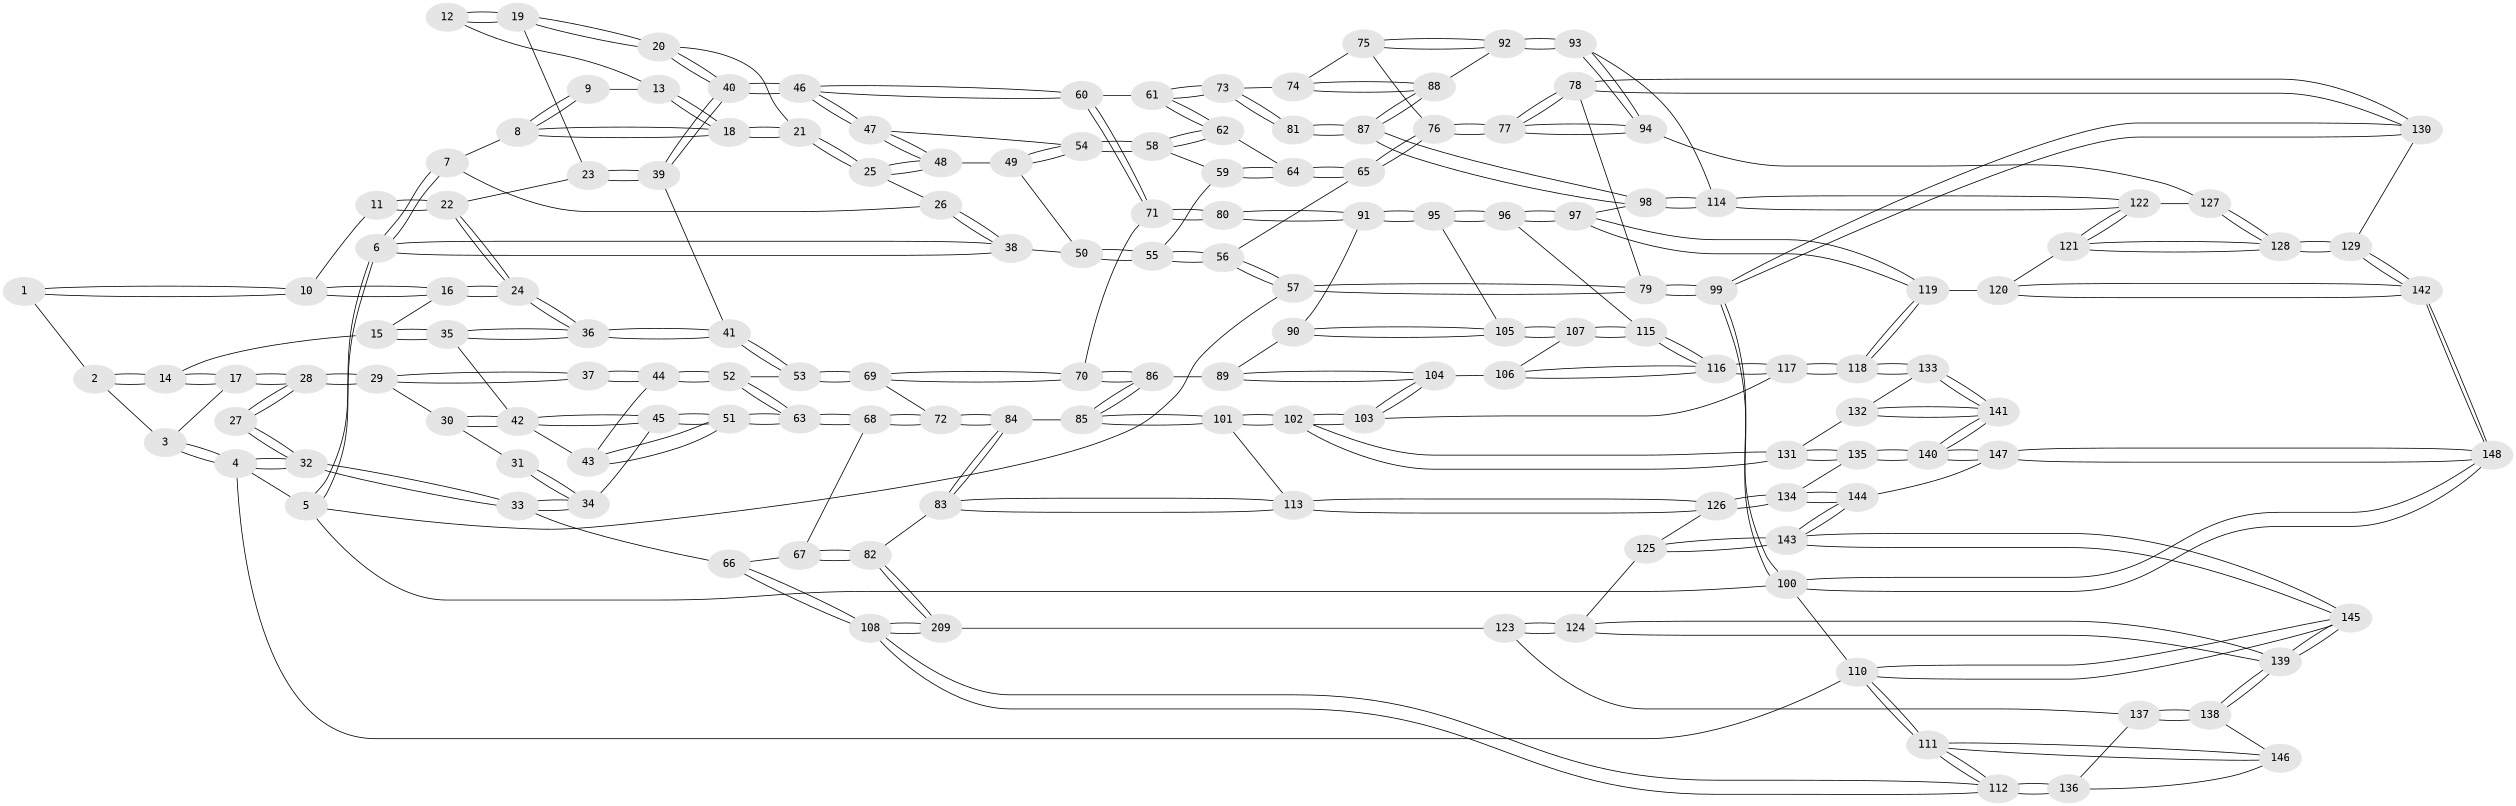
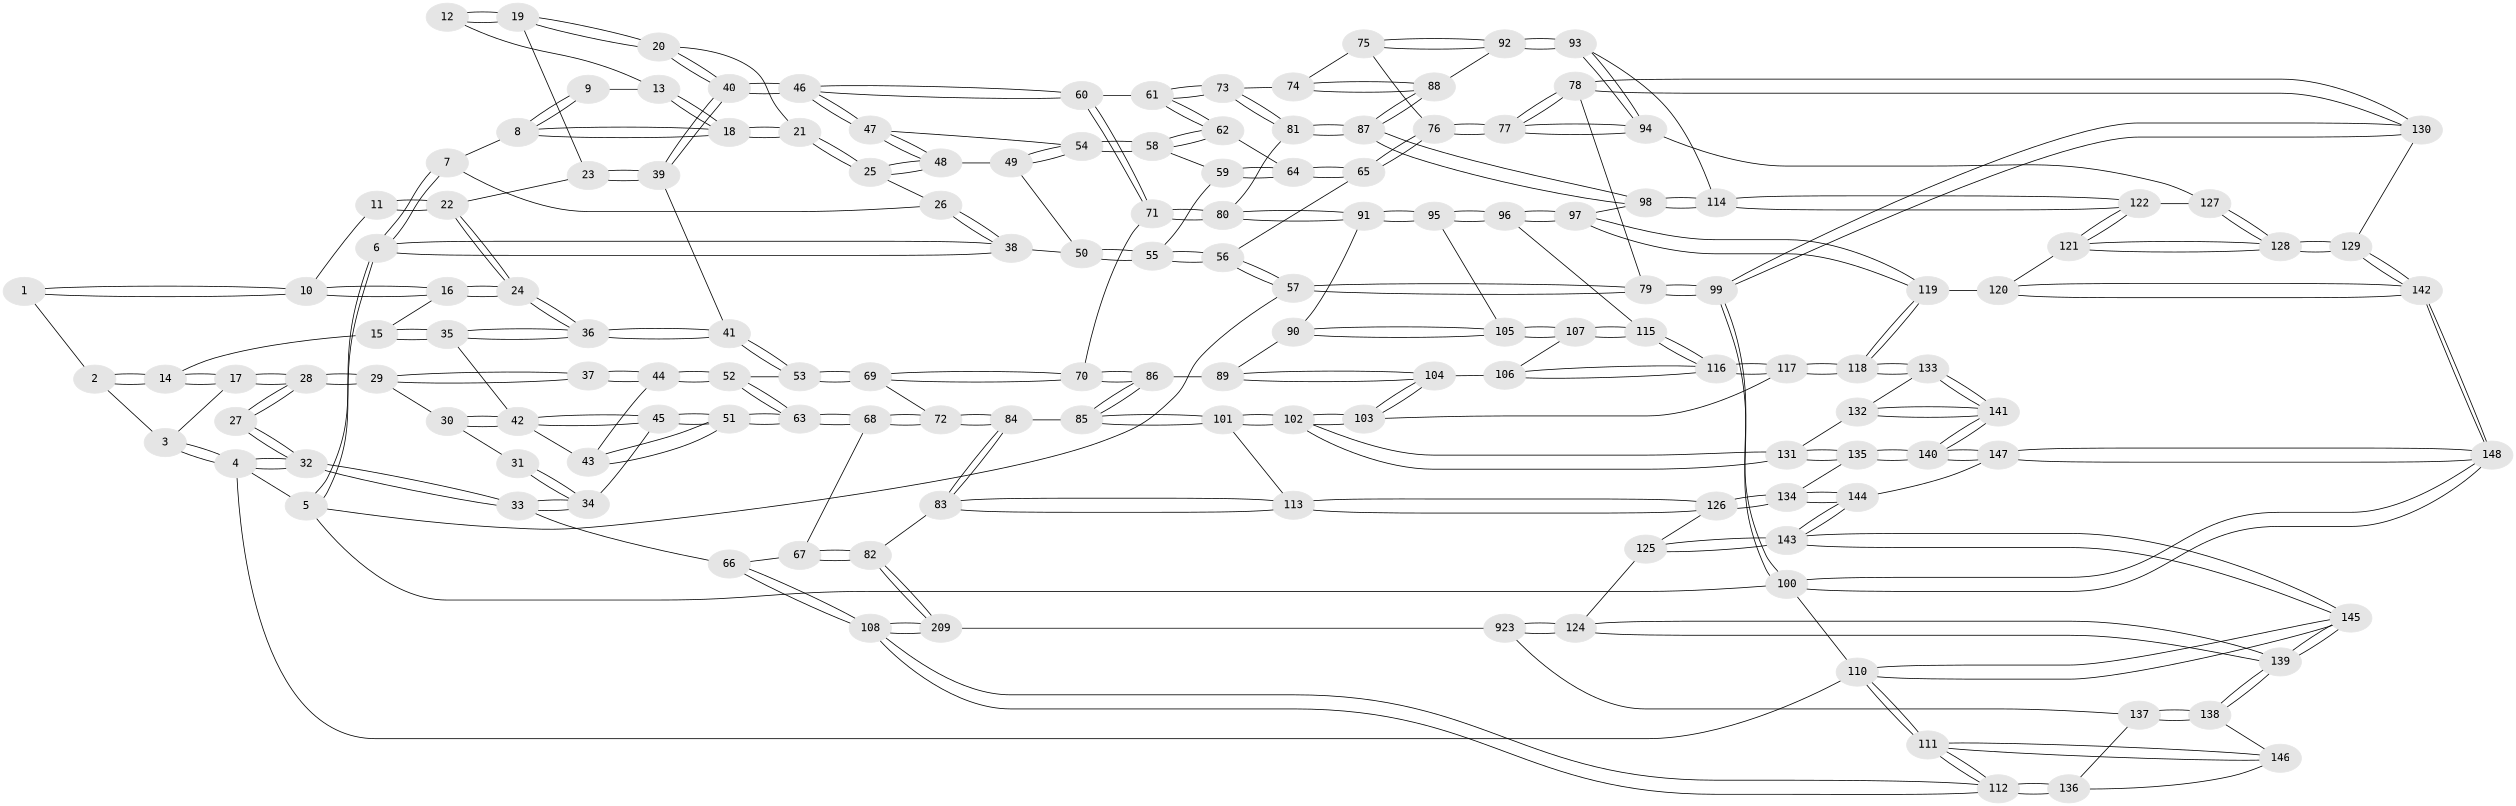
none -> (1258, 173)
(1505, 628) -> (1505, 628)
